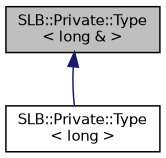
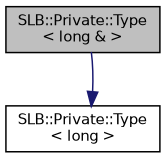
(73, 87) -> (93, 72)
